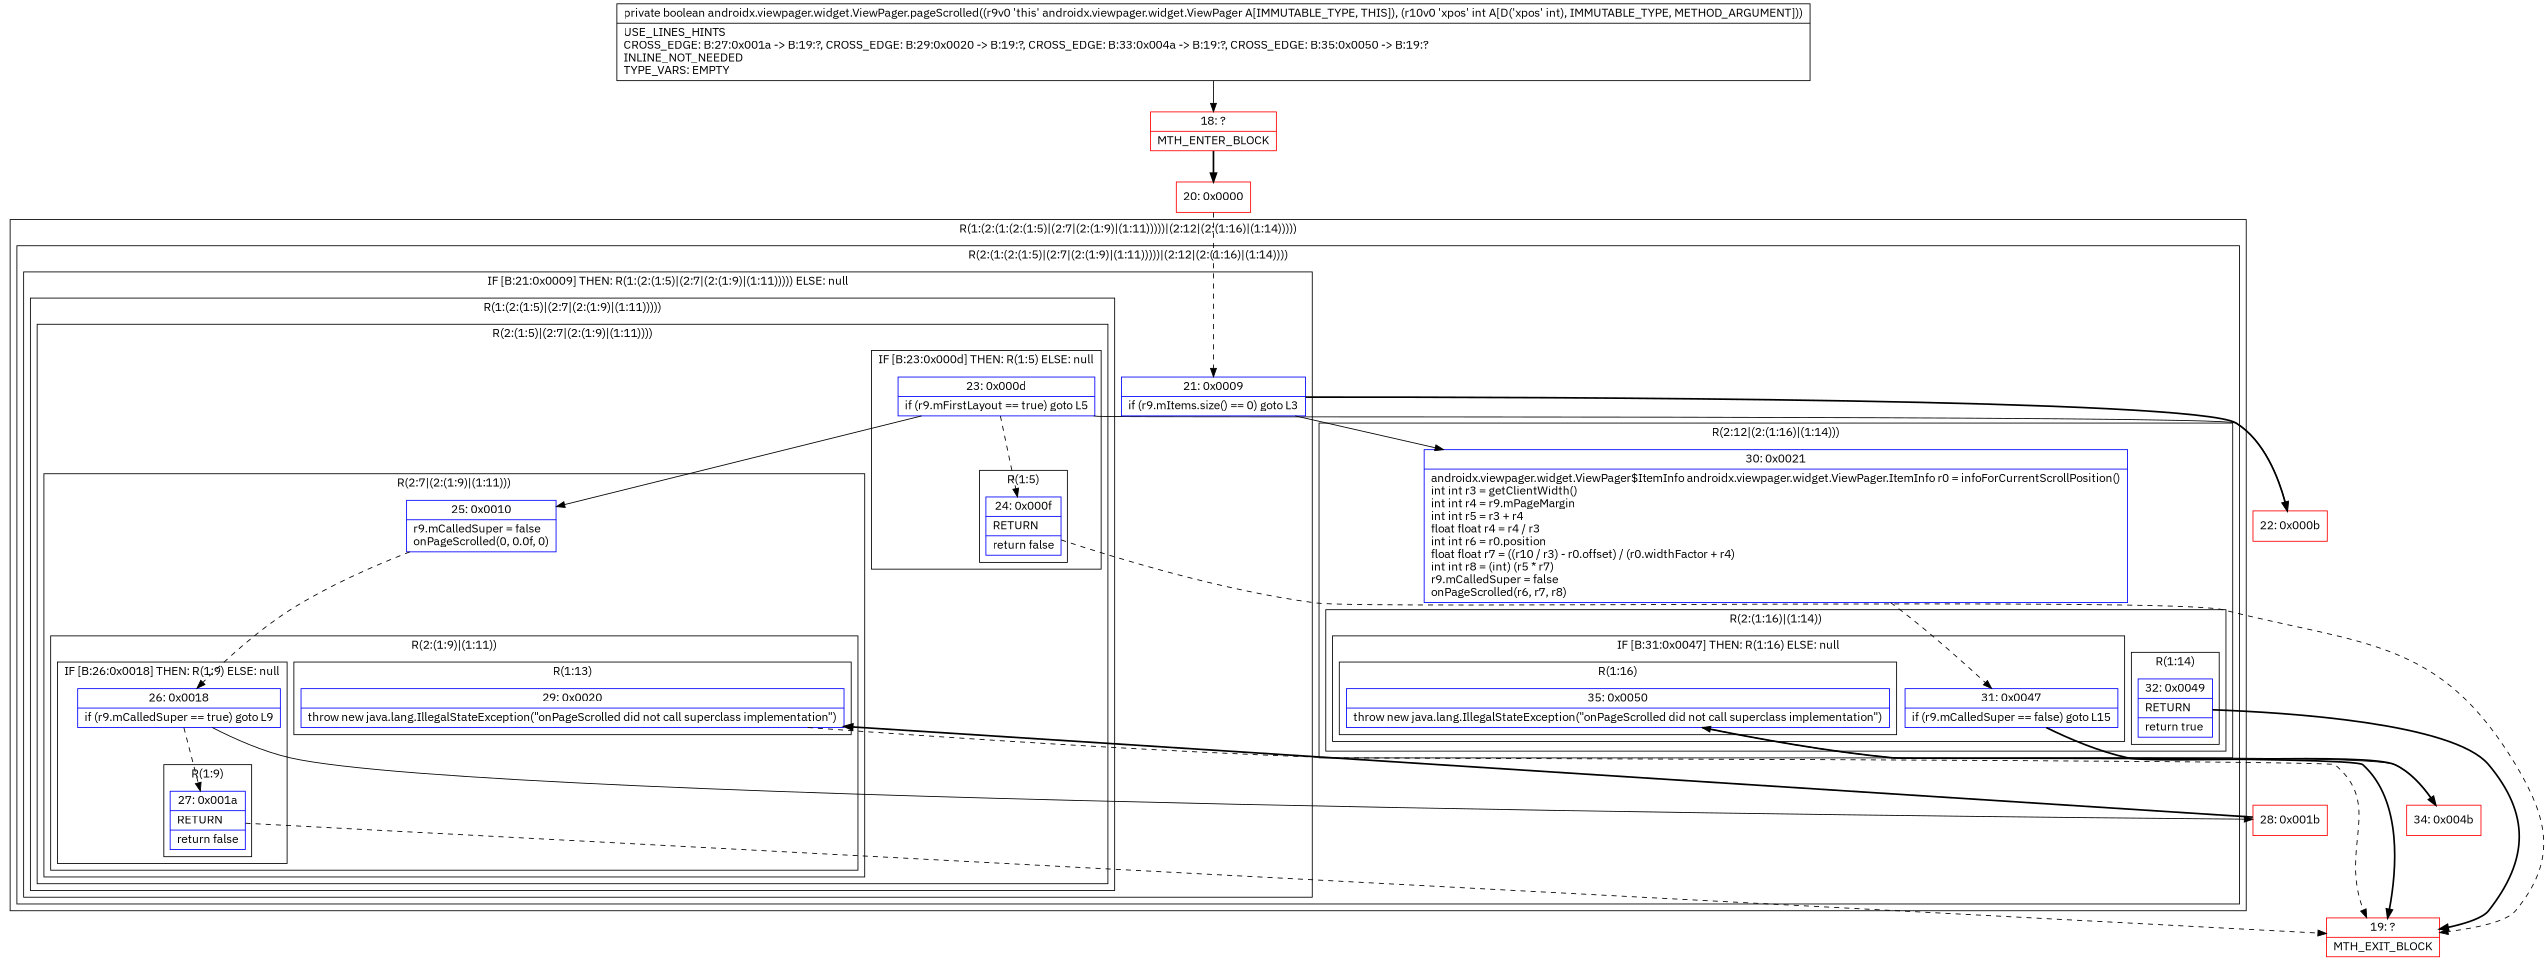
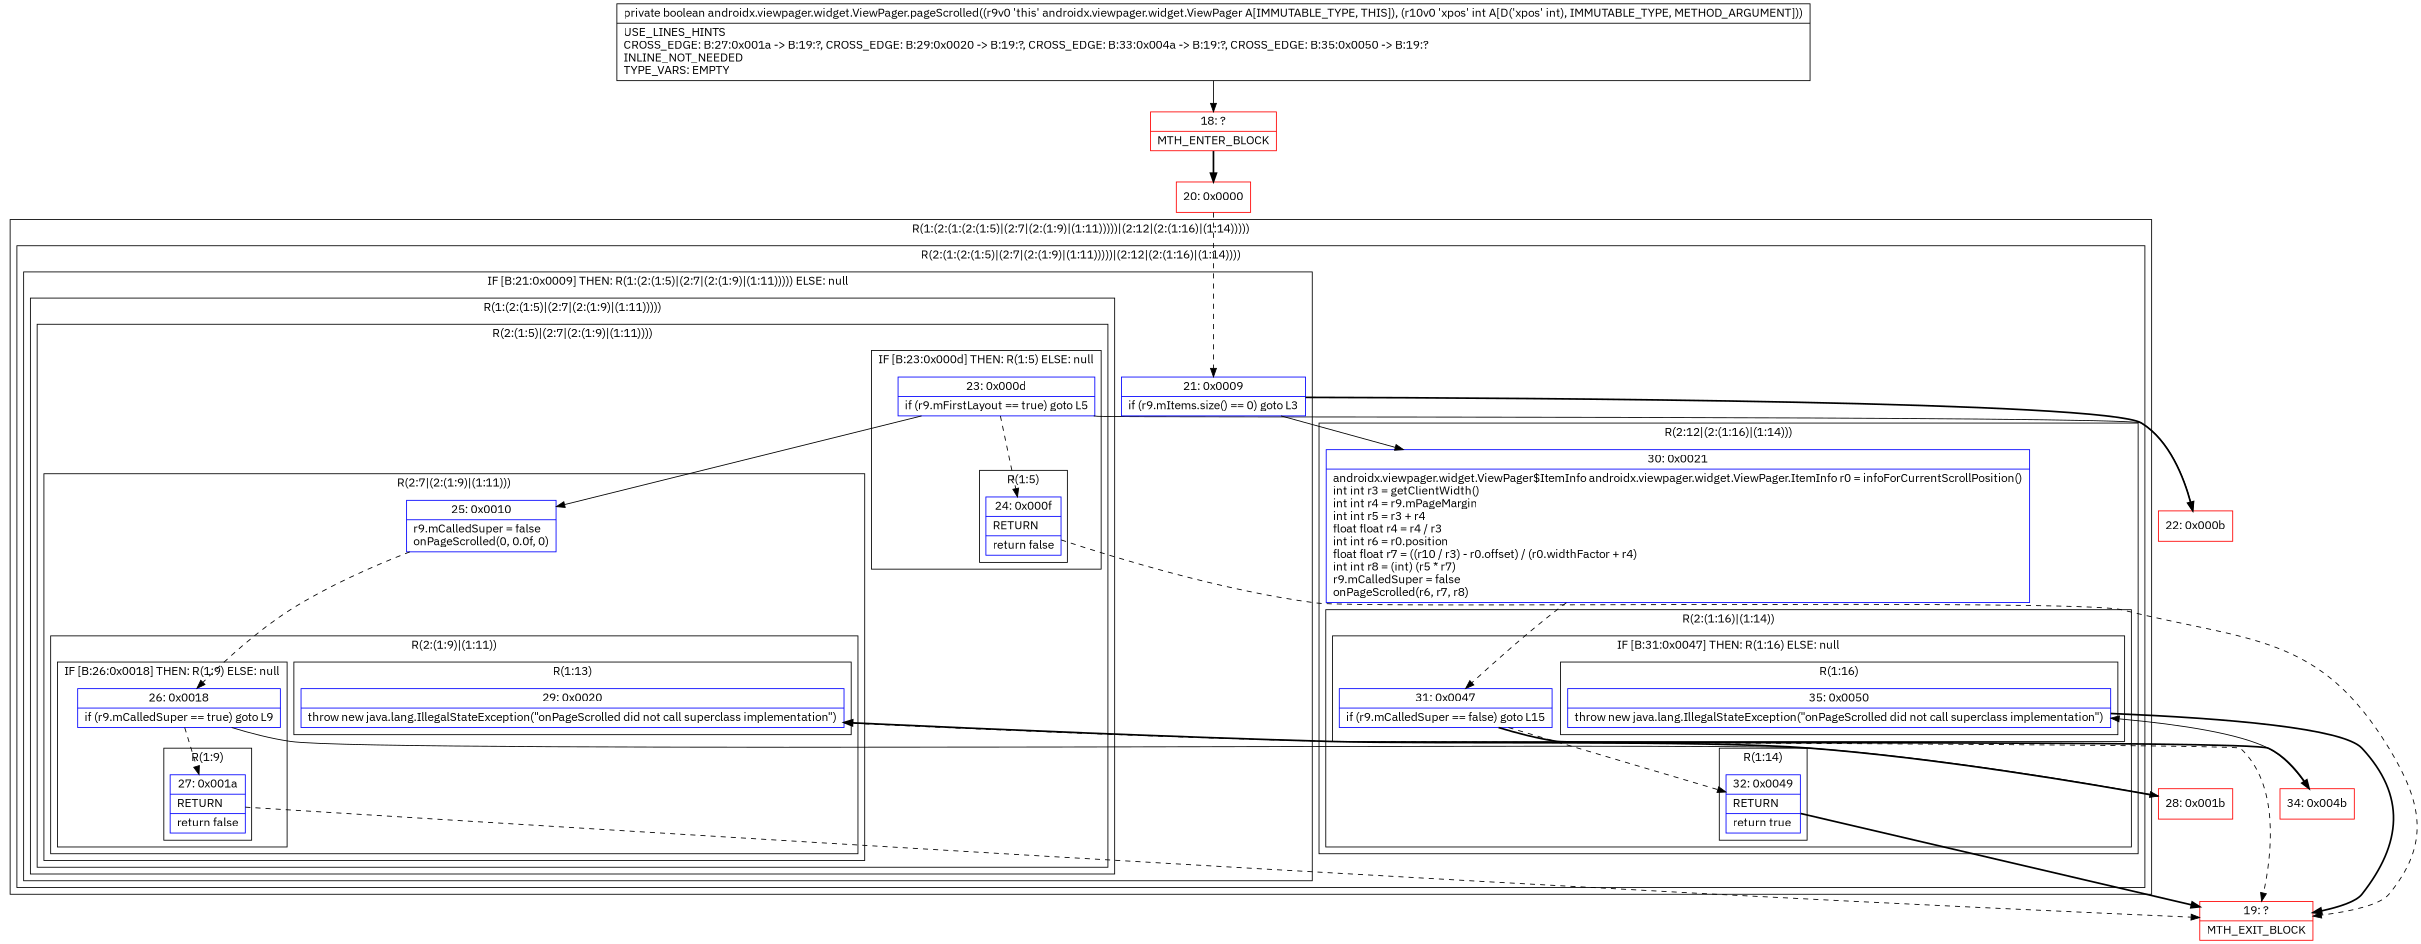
none -> (1613, 759)
